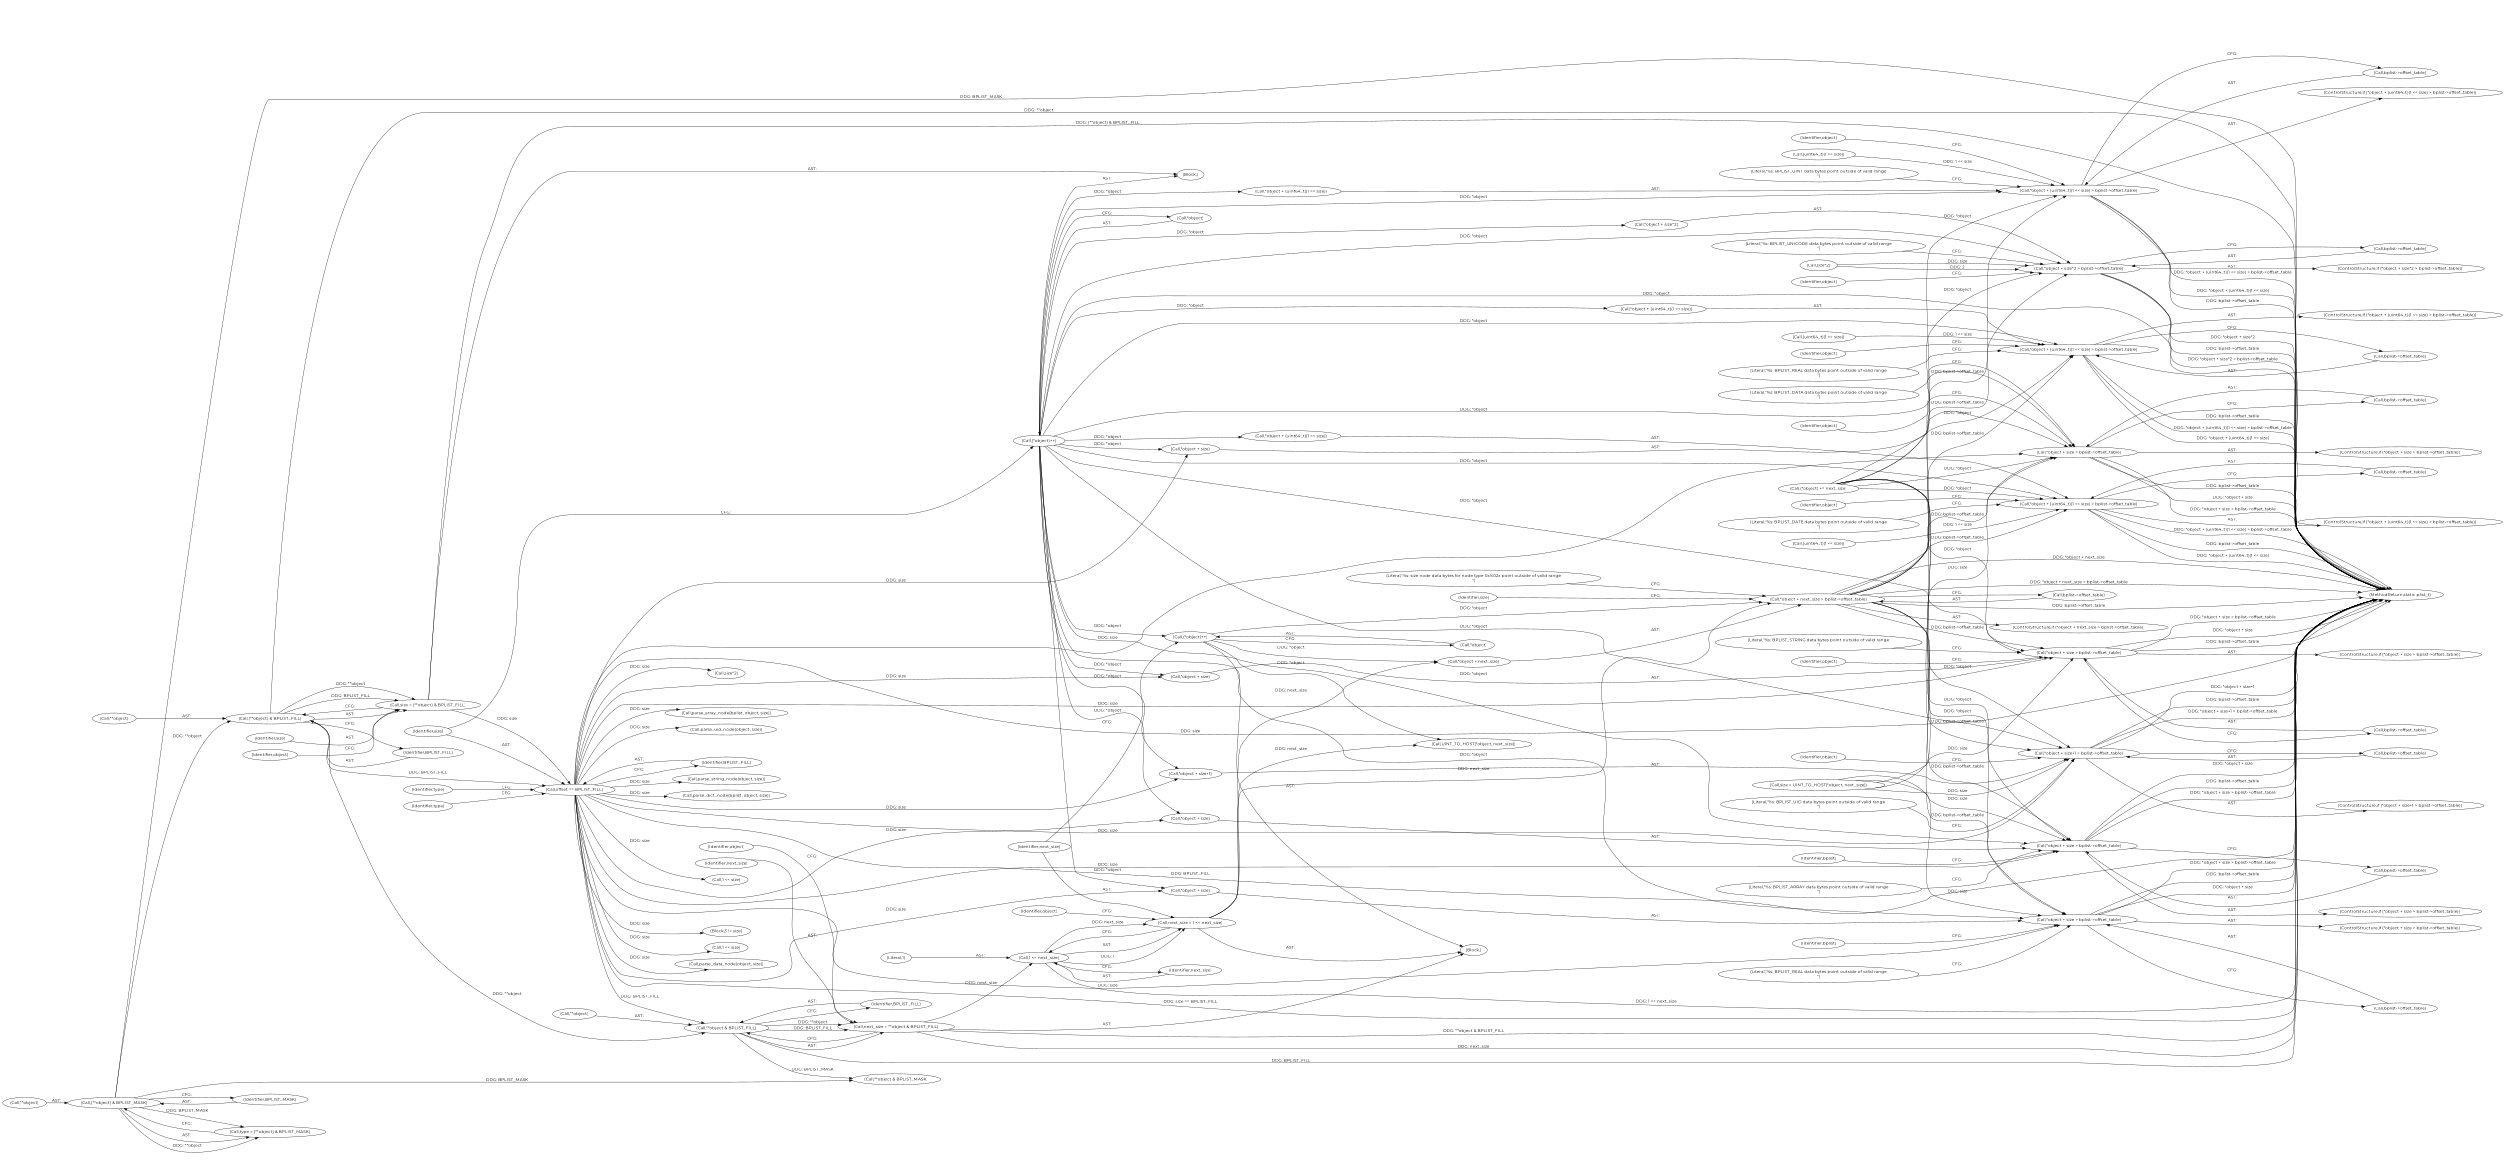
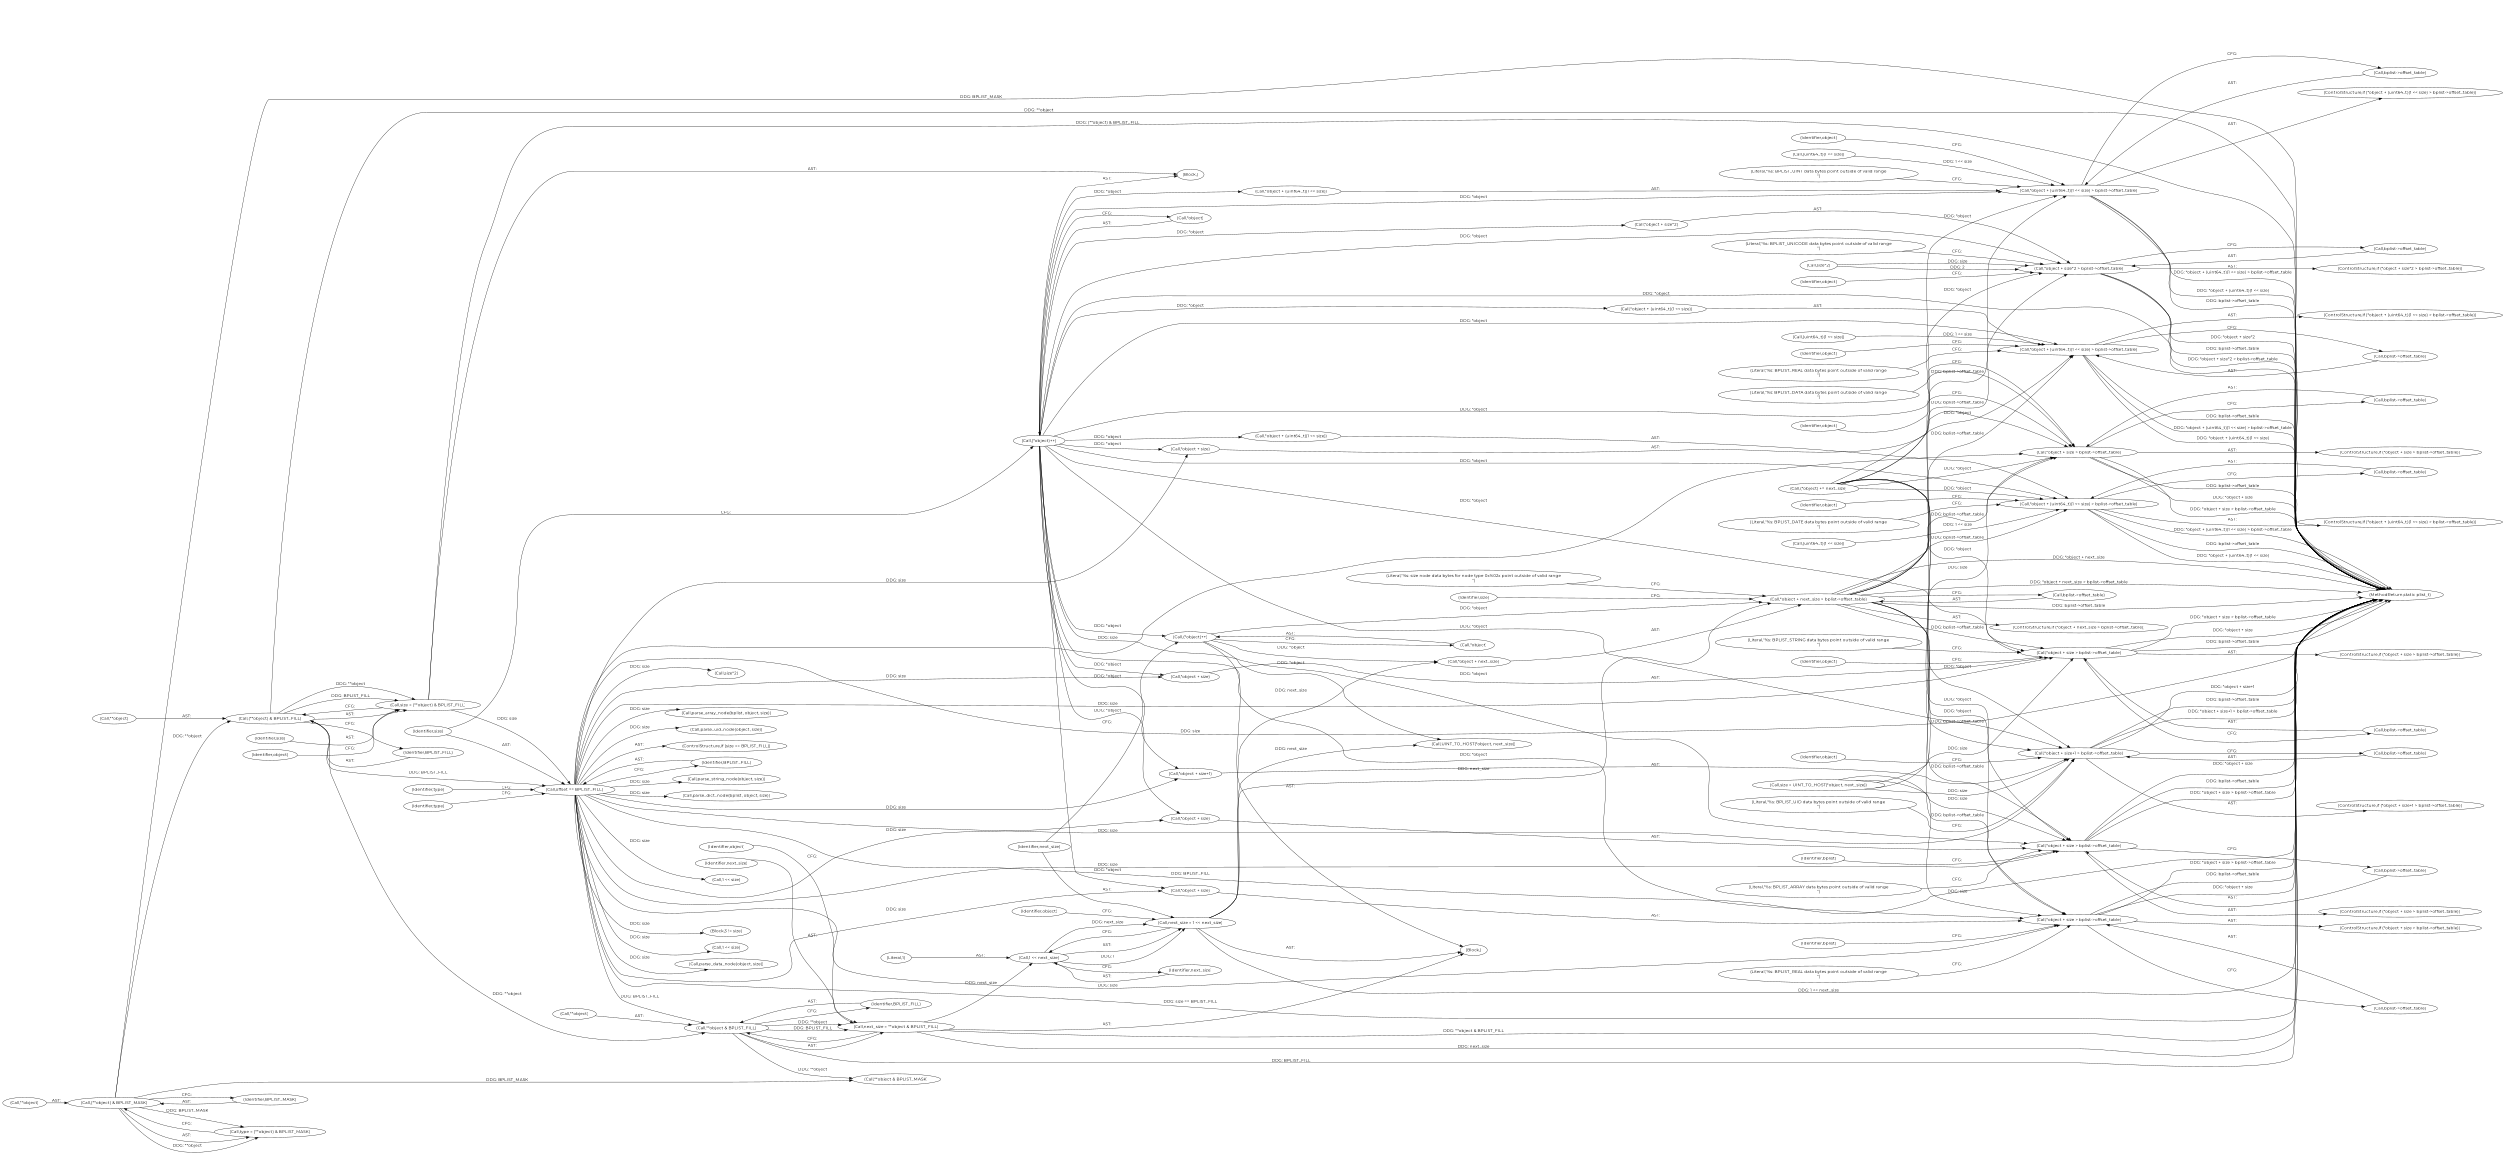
none -> (726, 746)
(1886, 1010) -> (1945, 993)
(813, 1069) -> (813, 1069)
